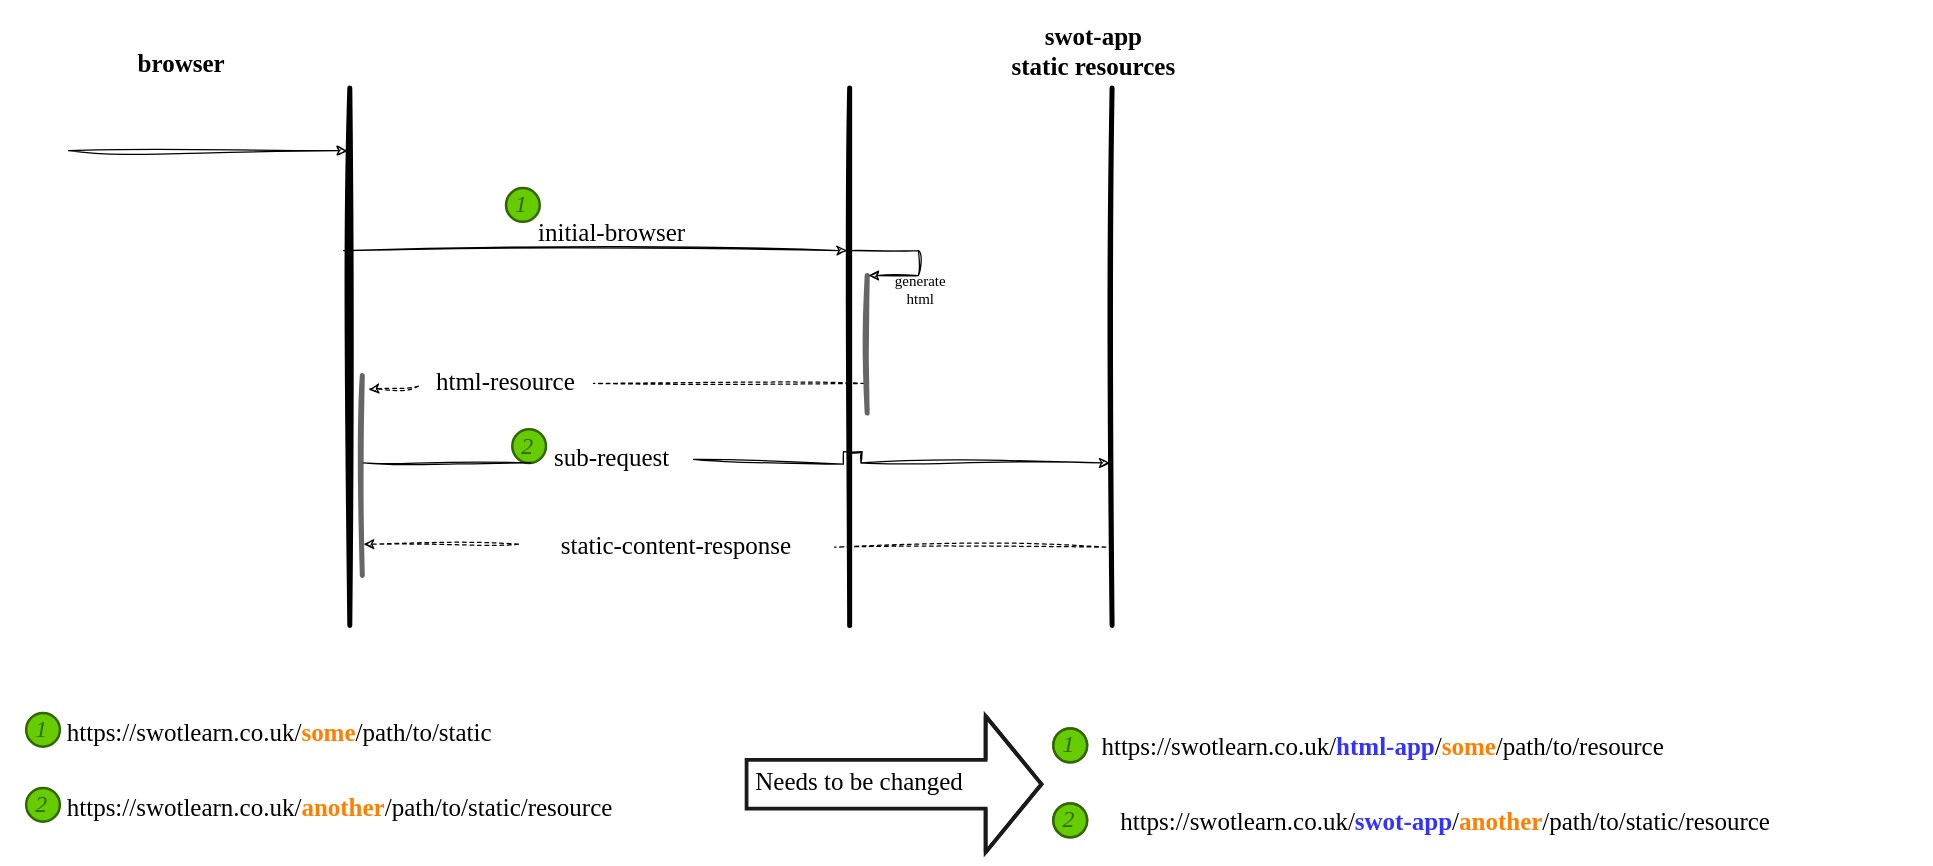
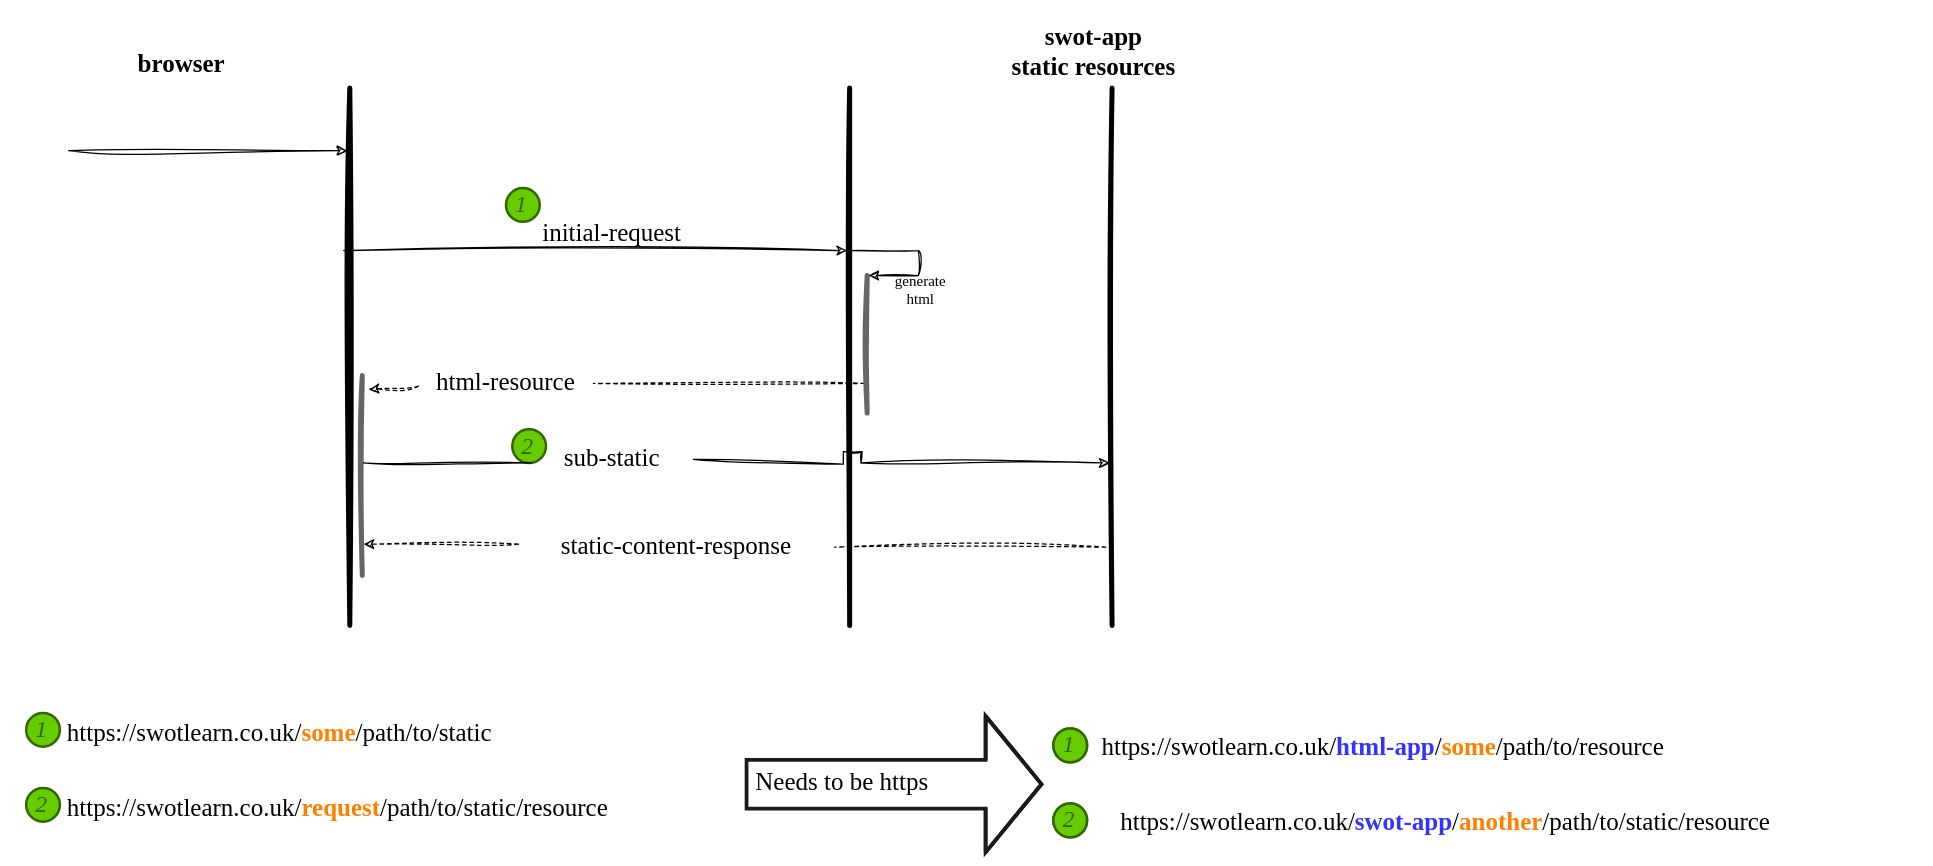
(612, 232) -> (612, 232)
(612, 457) -> (612, 457)
(873, 782) -> (859, 782)
(399, 807) -> (399, 807)
